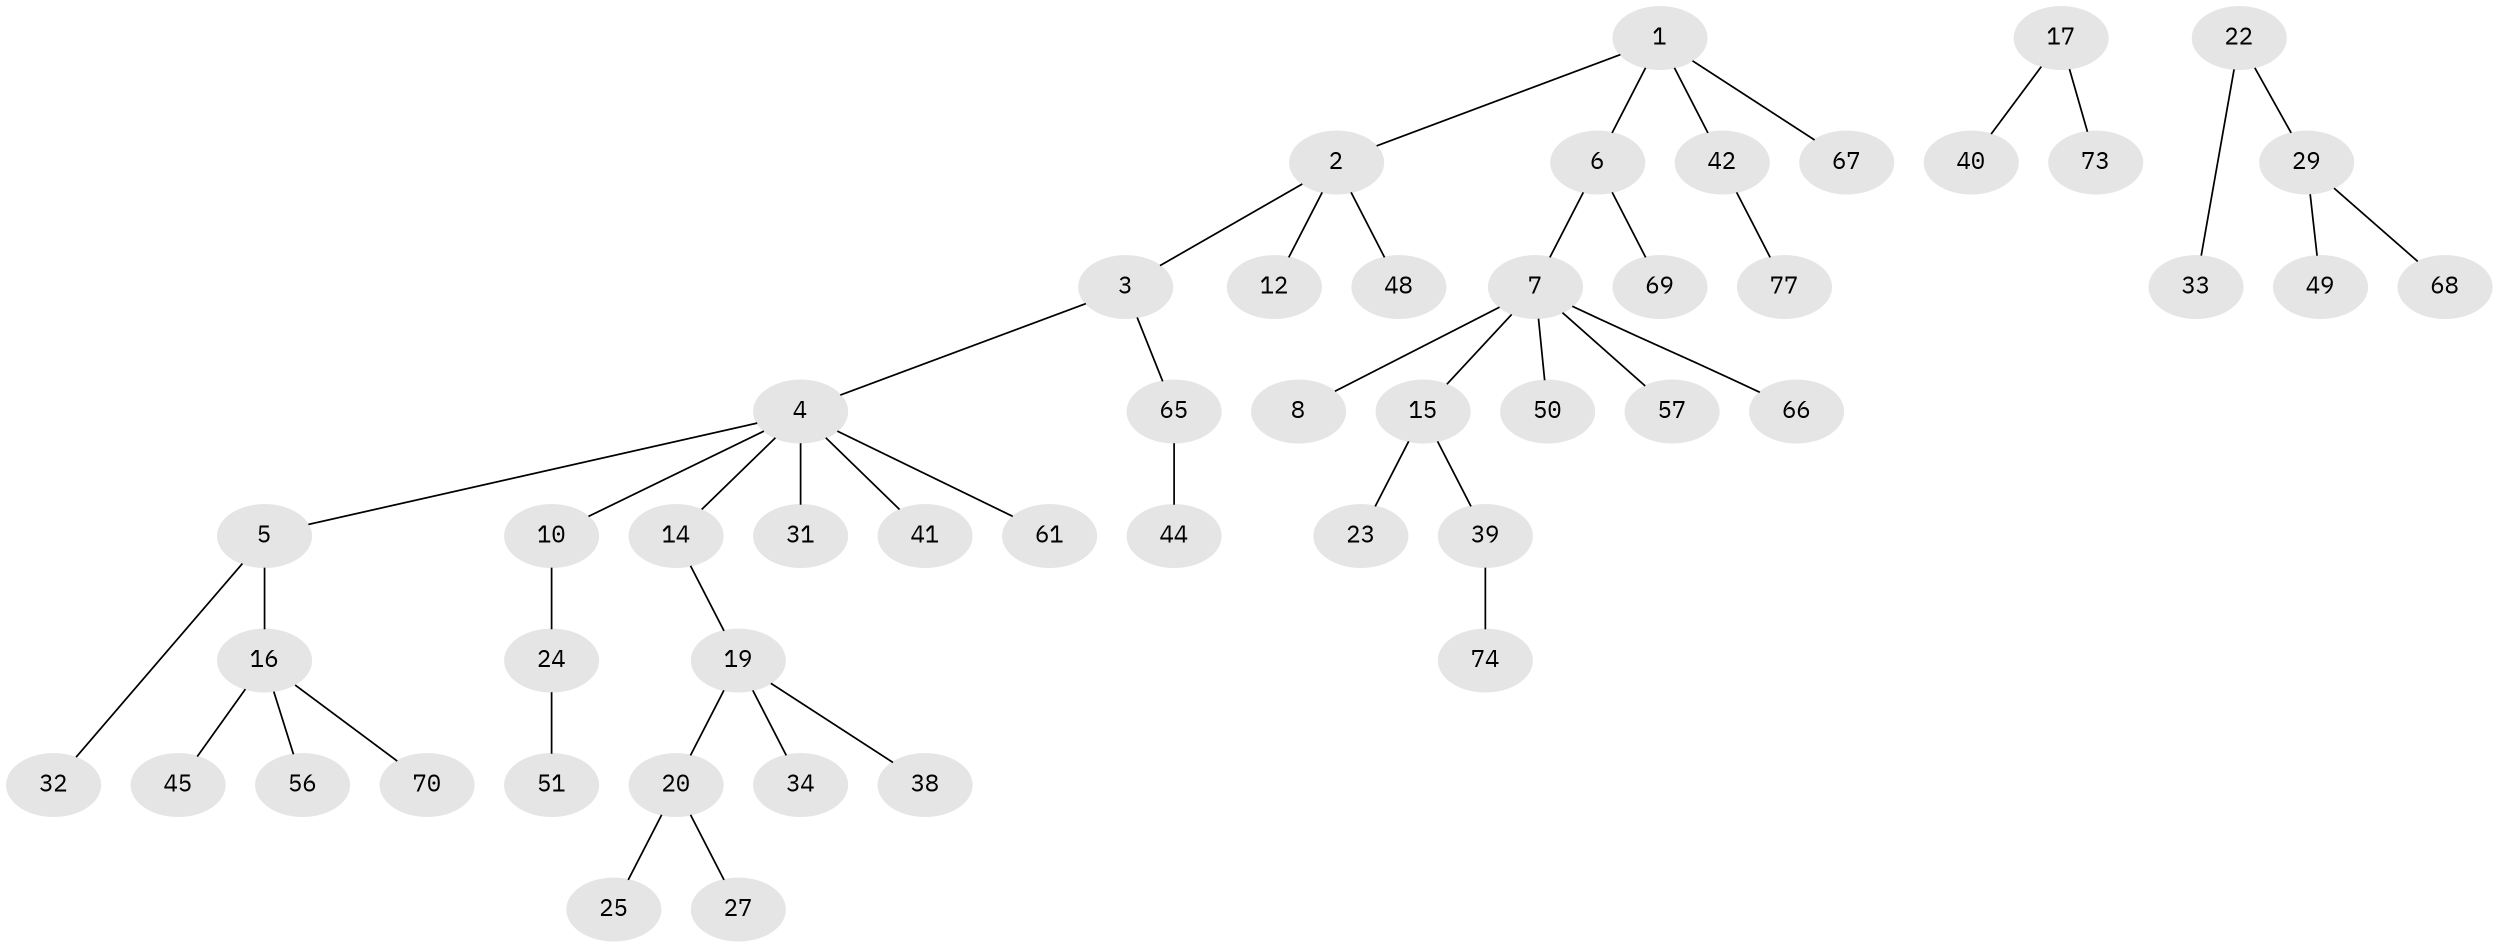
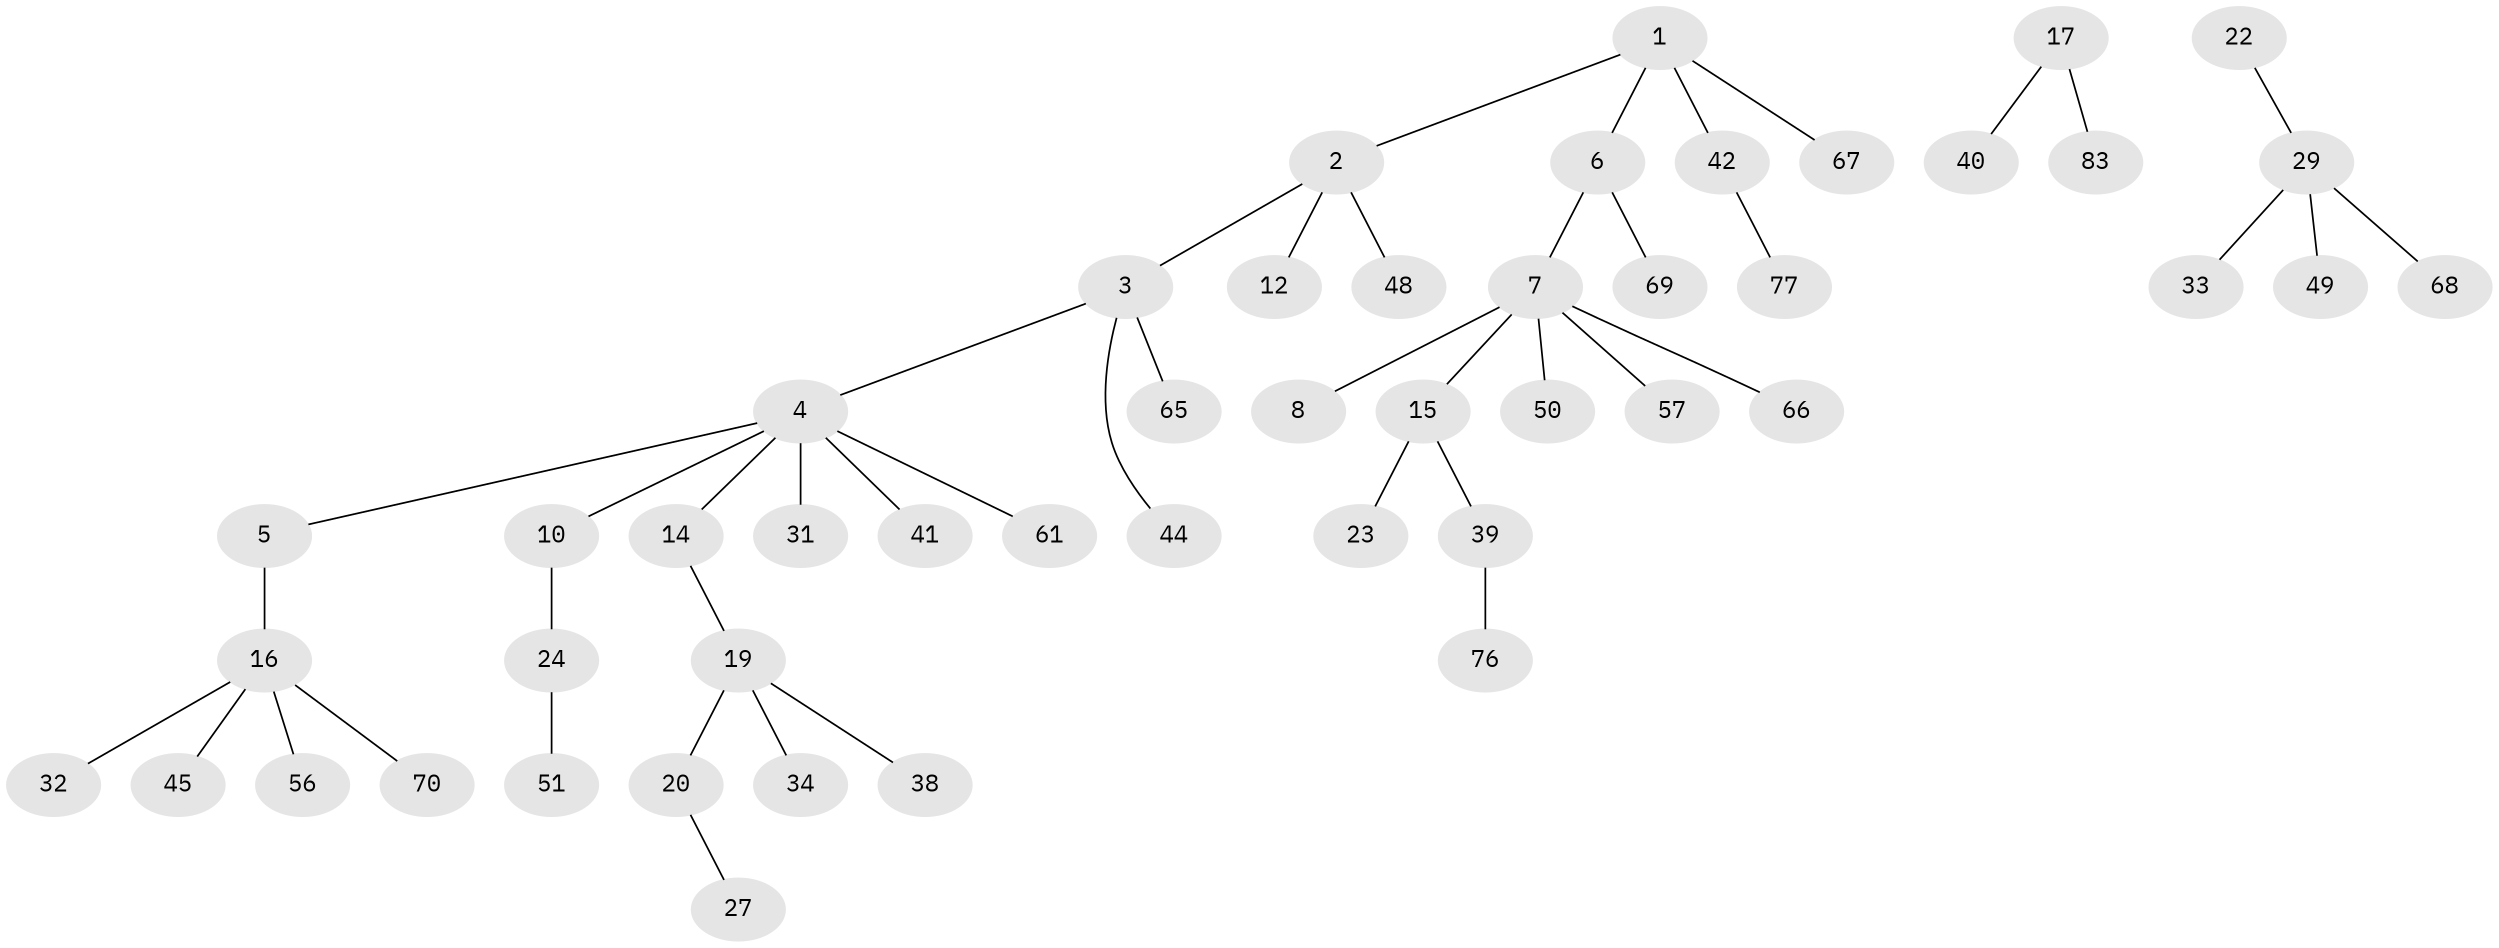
(2218, 162) -> (2251, 225)
(2096, 163) -> (2096, 163)
(1174, 474) -> (1107, 418)
(159, 660) -> (159, 723)
(1485, 661) -> (1485, 661)
(614, 910) -> none
